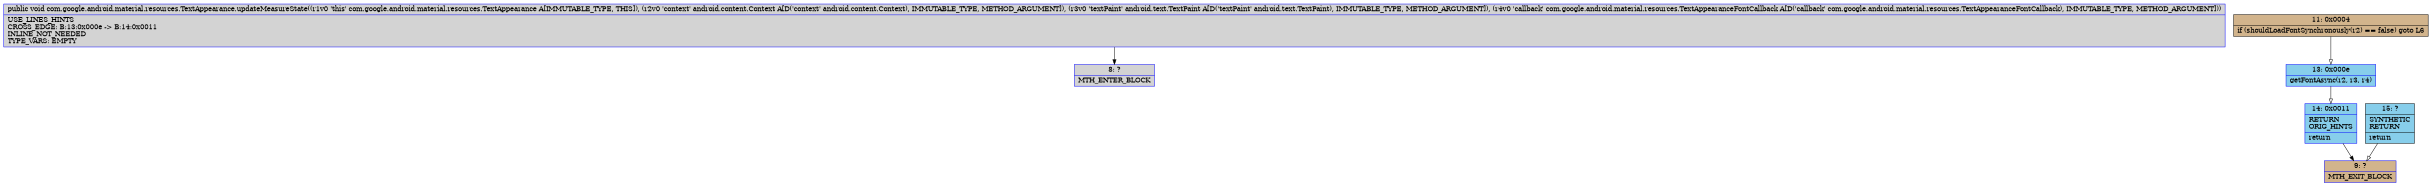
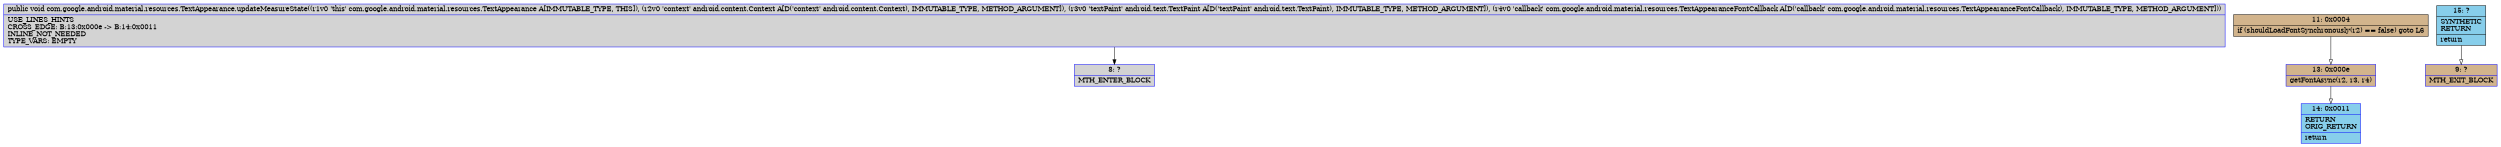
(2331, 75) -> (2331, 75)
(2331, 127) -> (2331, 127)
(2347, 150) -> none
